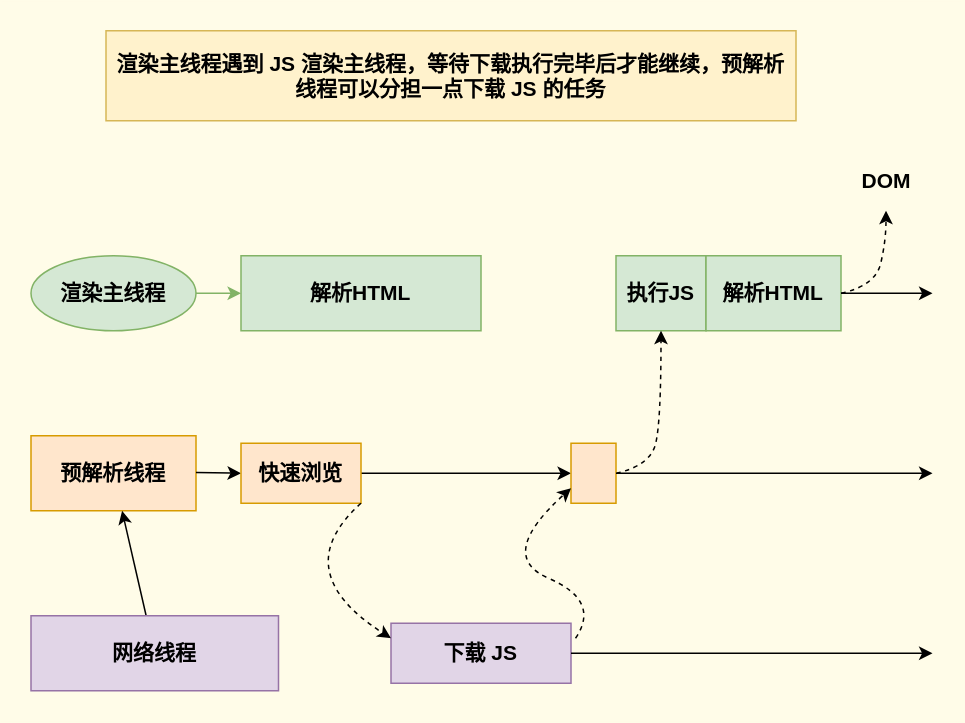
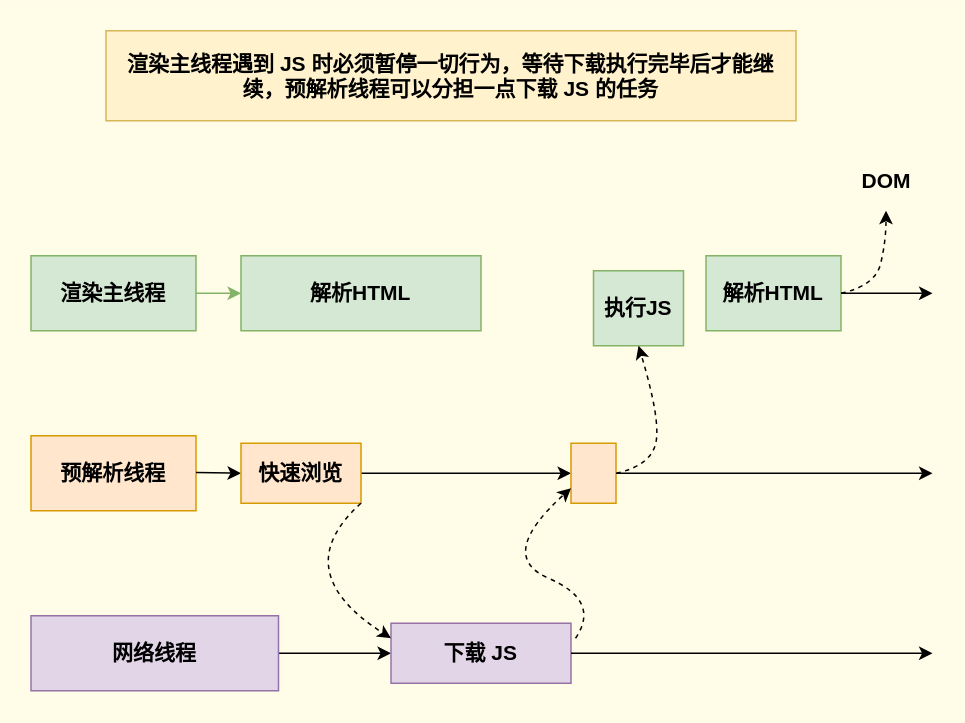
(451, 76) -> (451, 76)
(113, 293) -> (113, 293)
(661, 293) -> (638, 308)
(135, 568) -> (330, 653)
